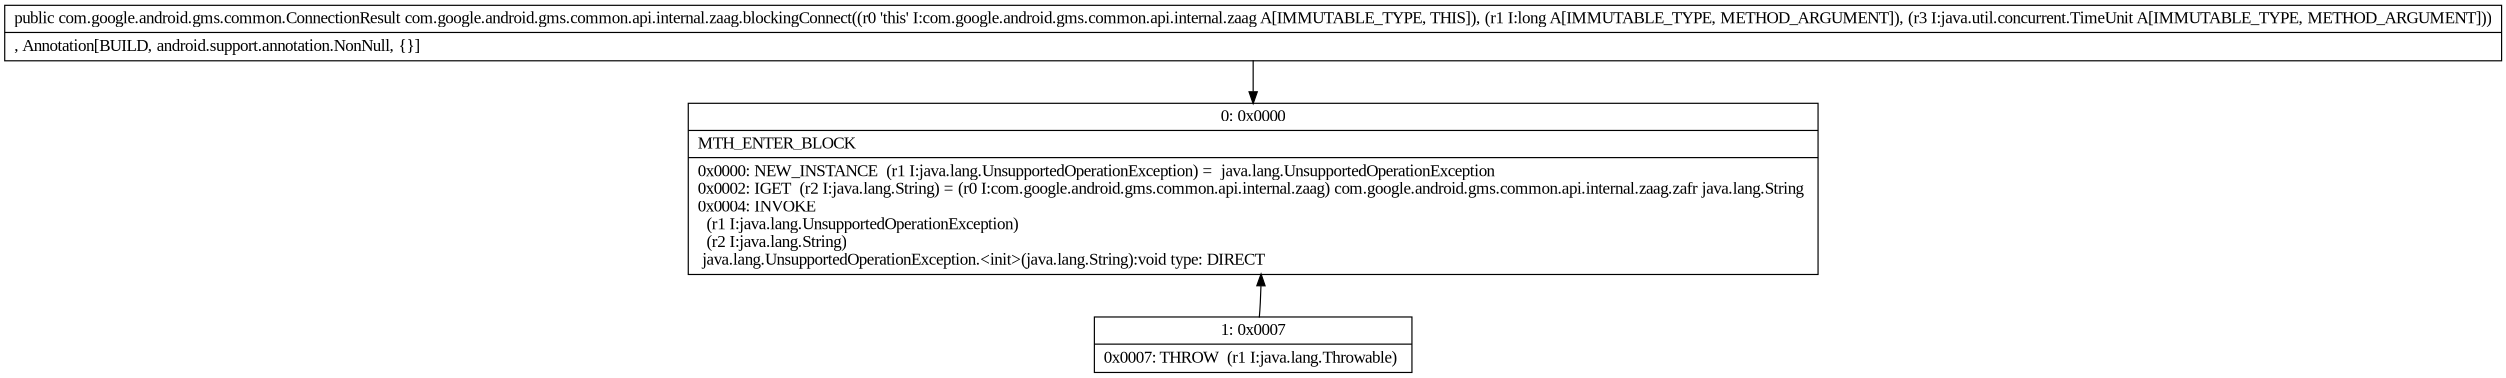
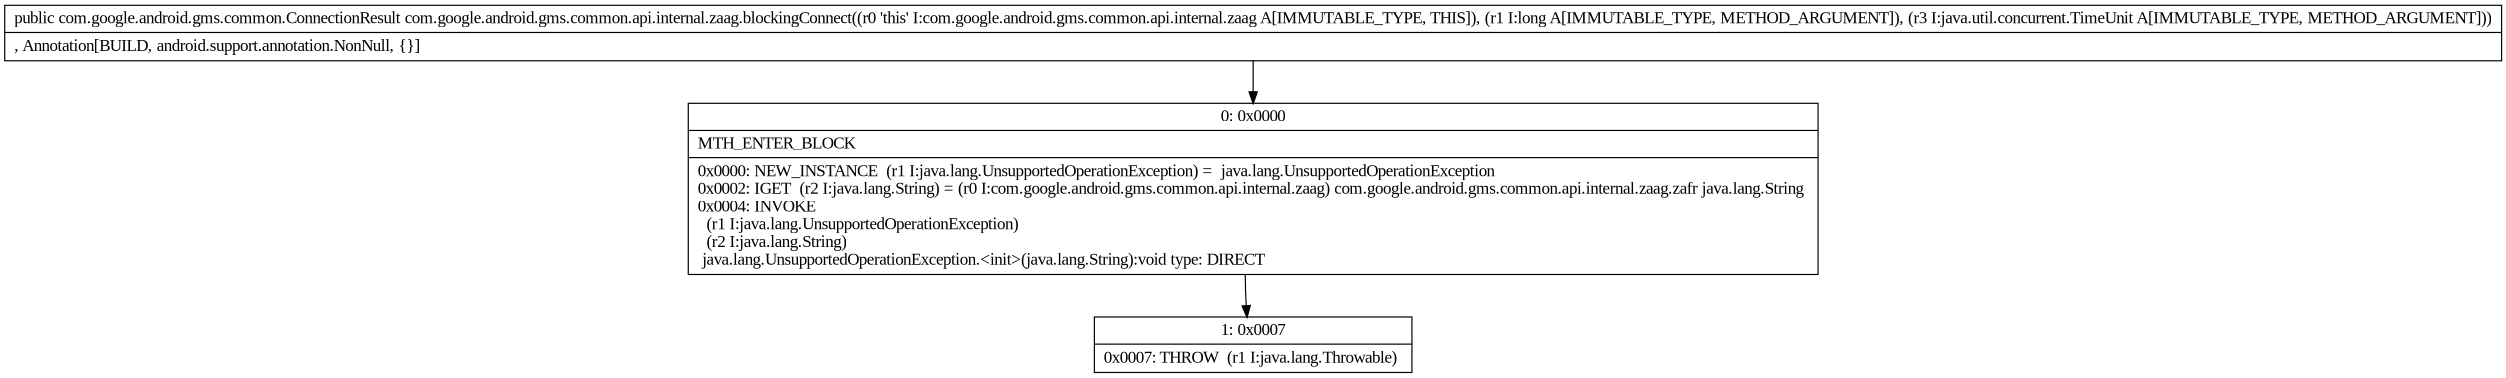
(1260, 302) -> (1246, 290)
